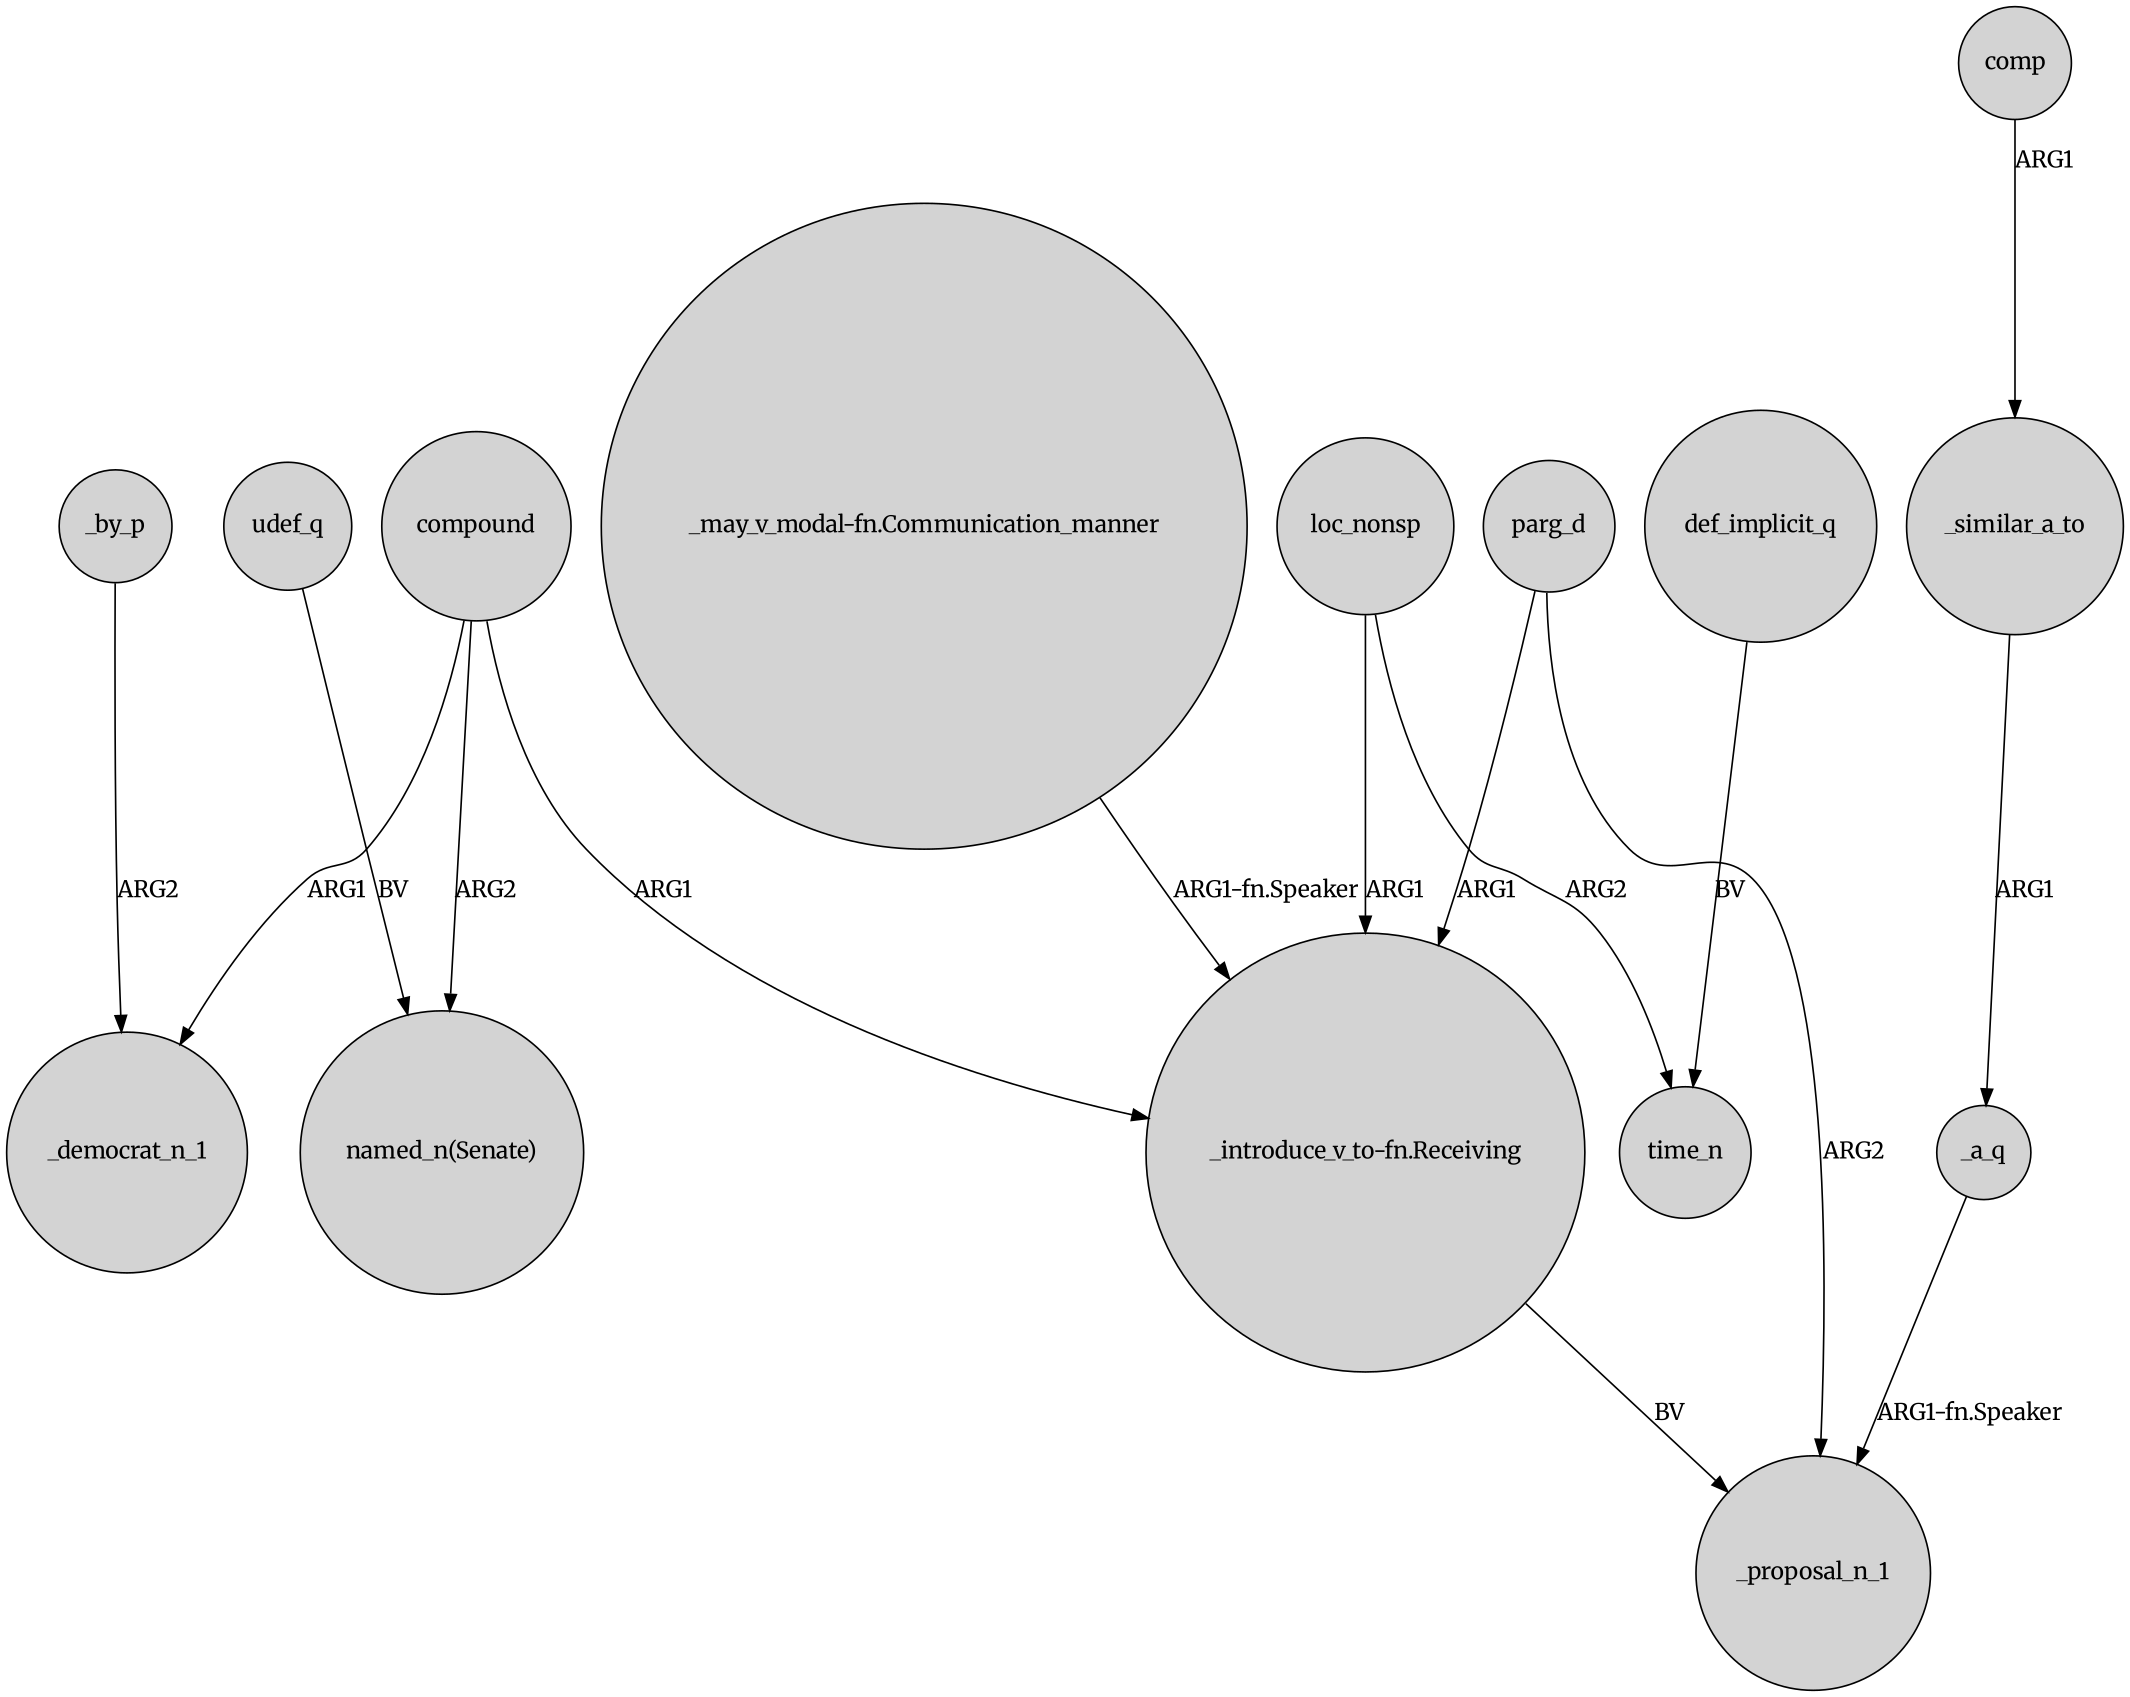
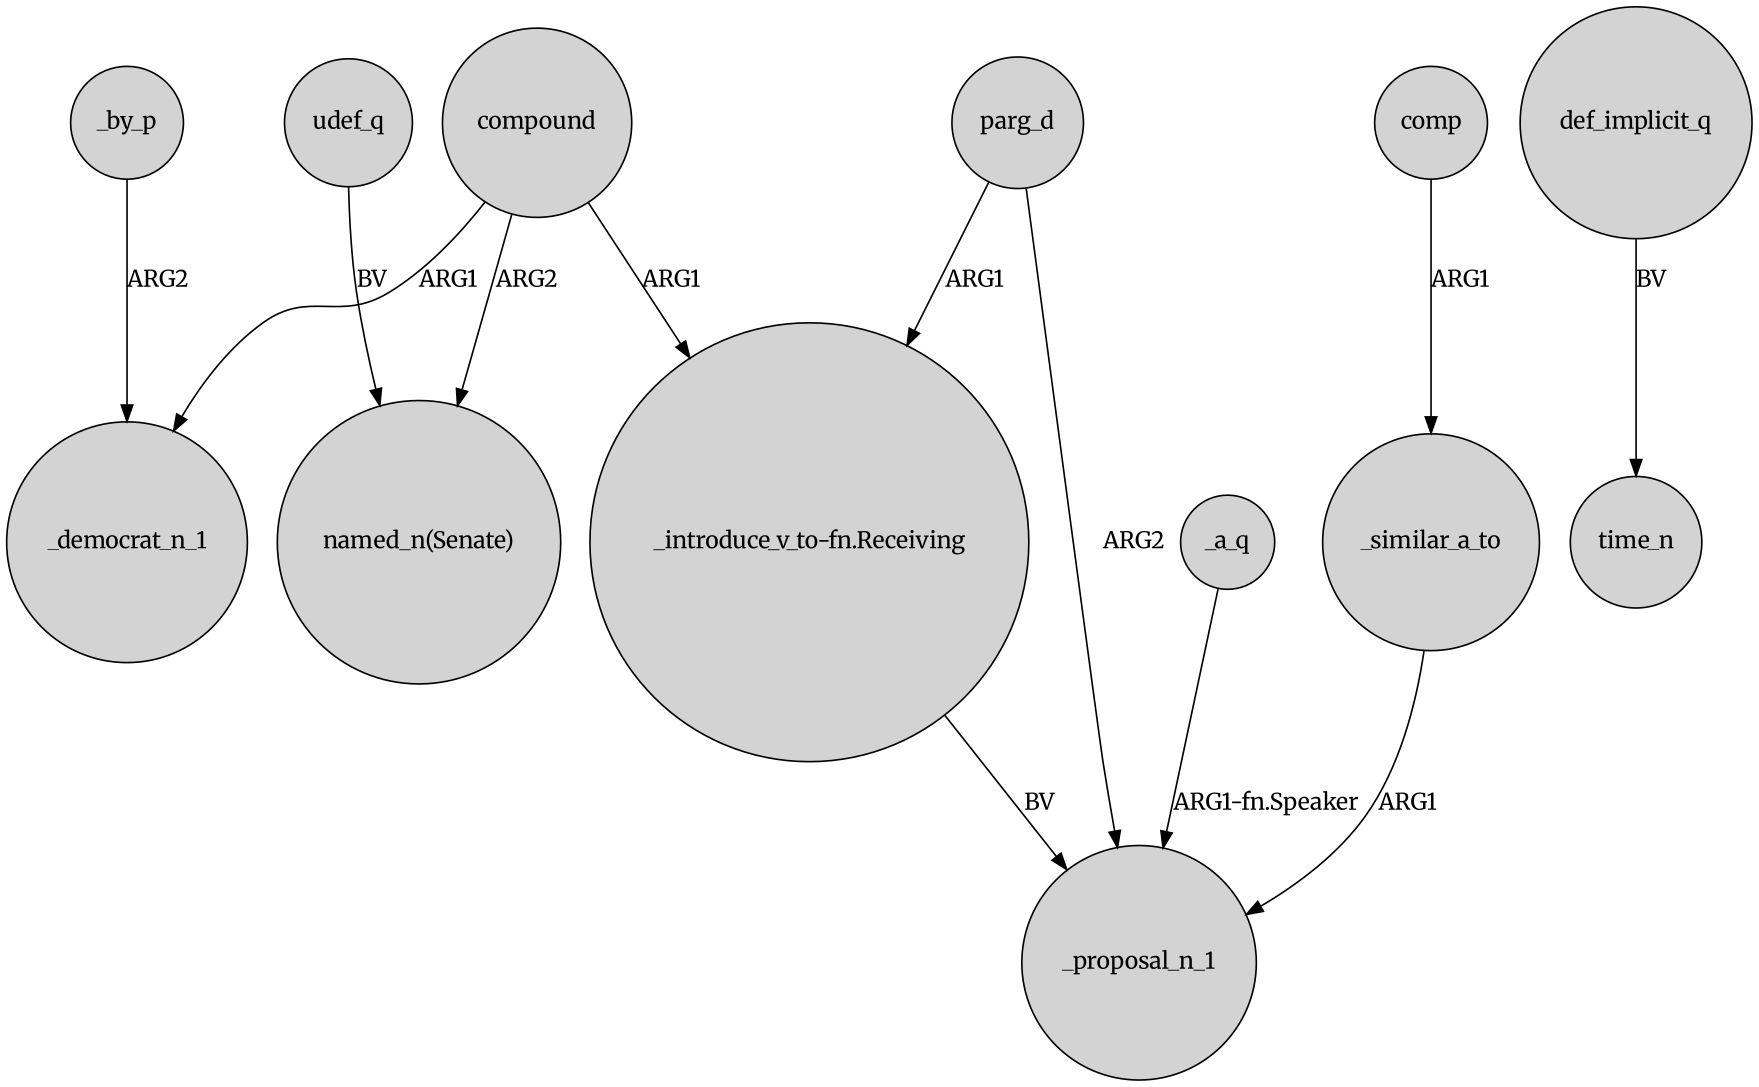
(924, 526) -> none
(1365, 526) -> none
(1998, 862) -> (1376, 800)
